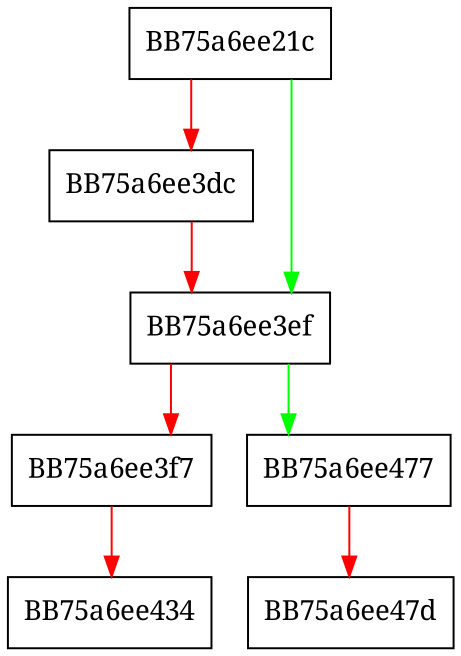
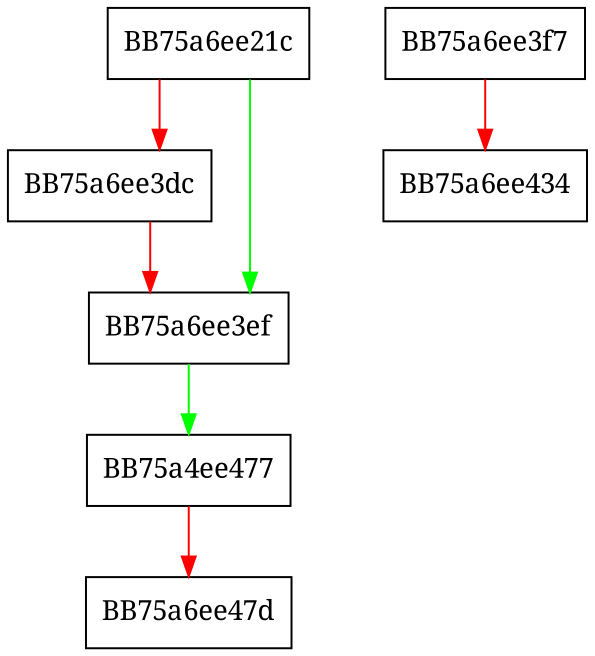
(171, 389) -> none
(349, 470) -> (189, 470)
